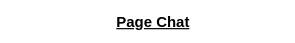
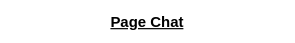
(153, 21) -> (147, 21)
